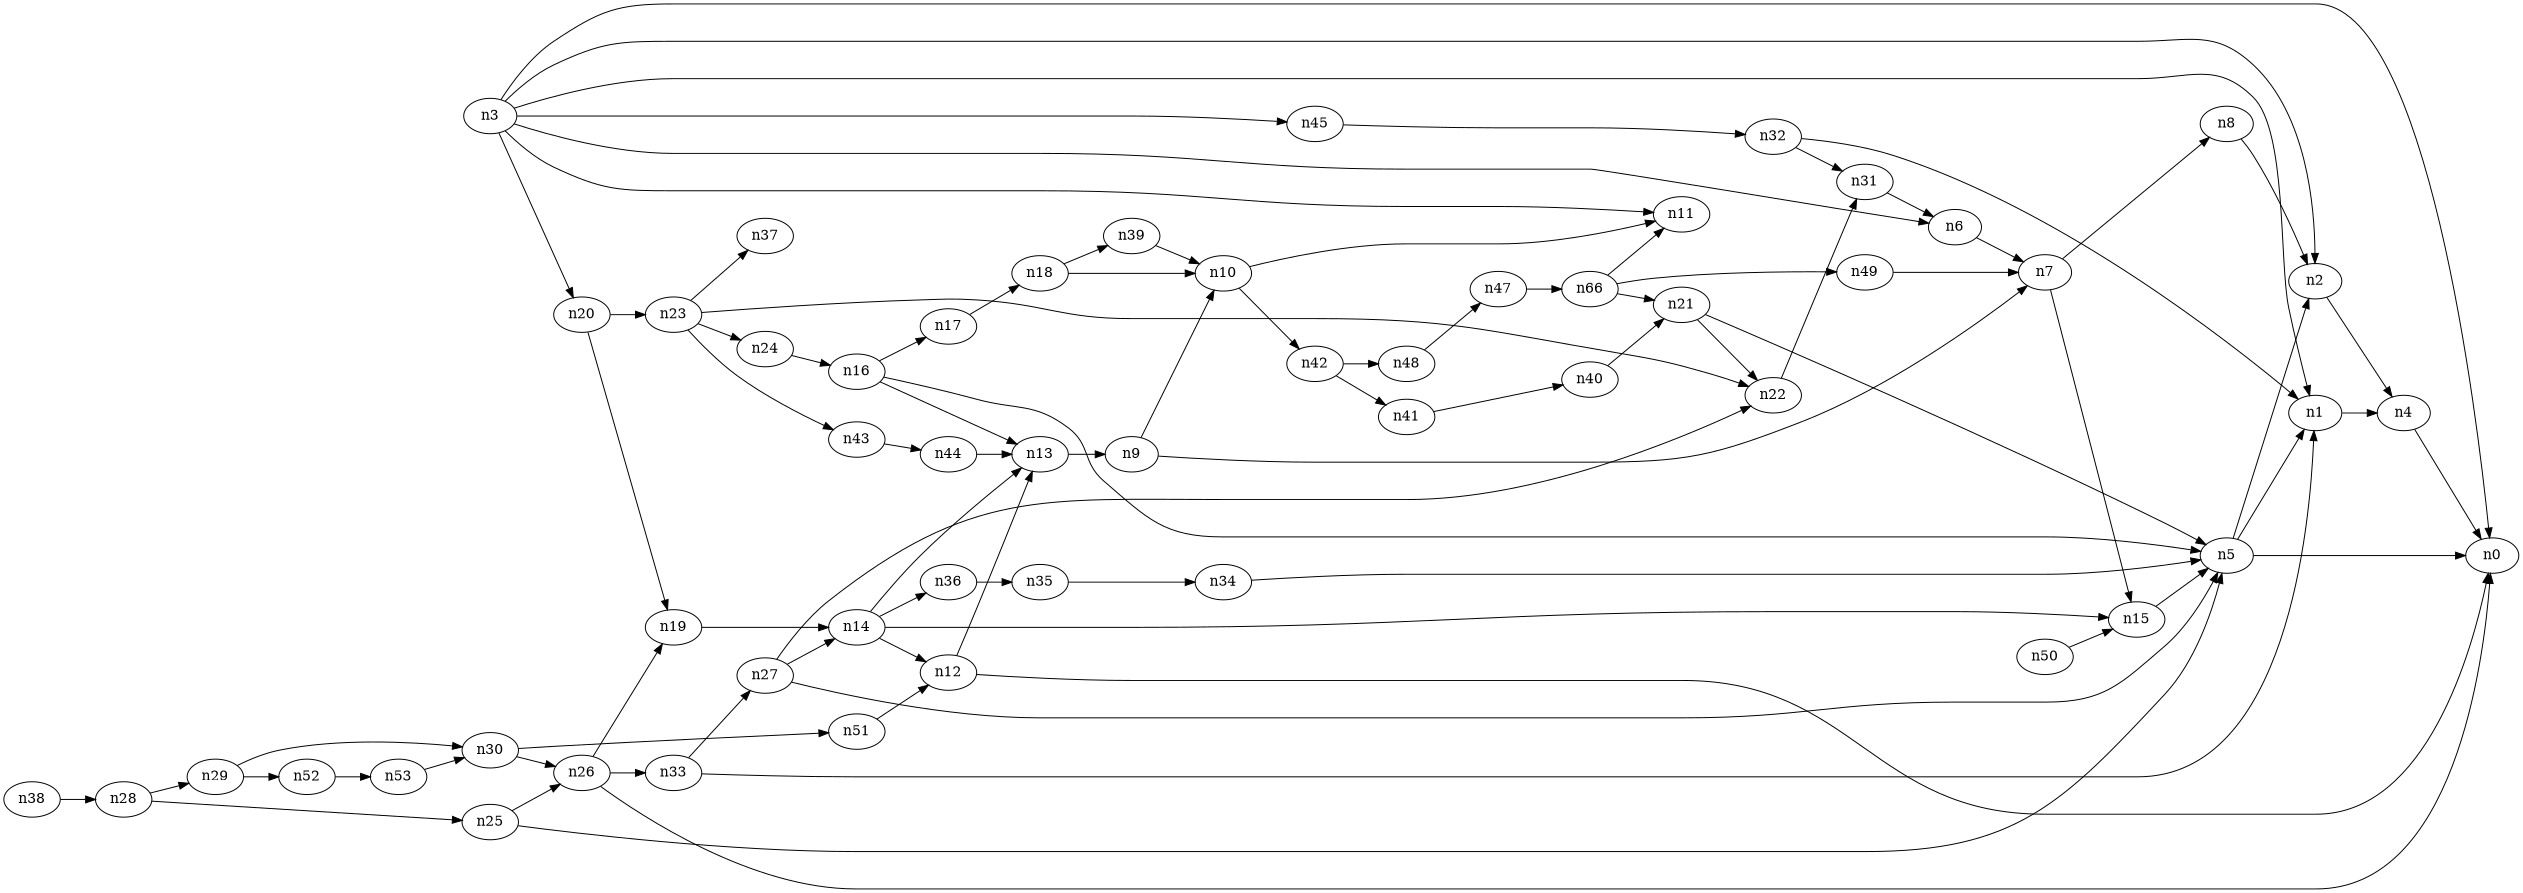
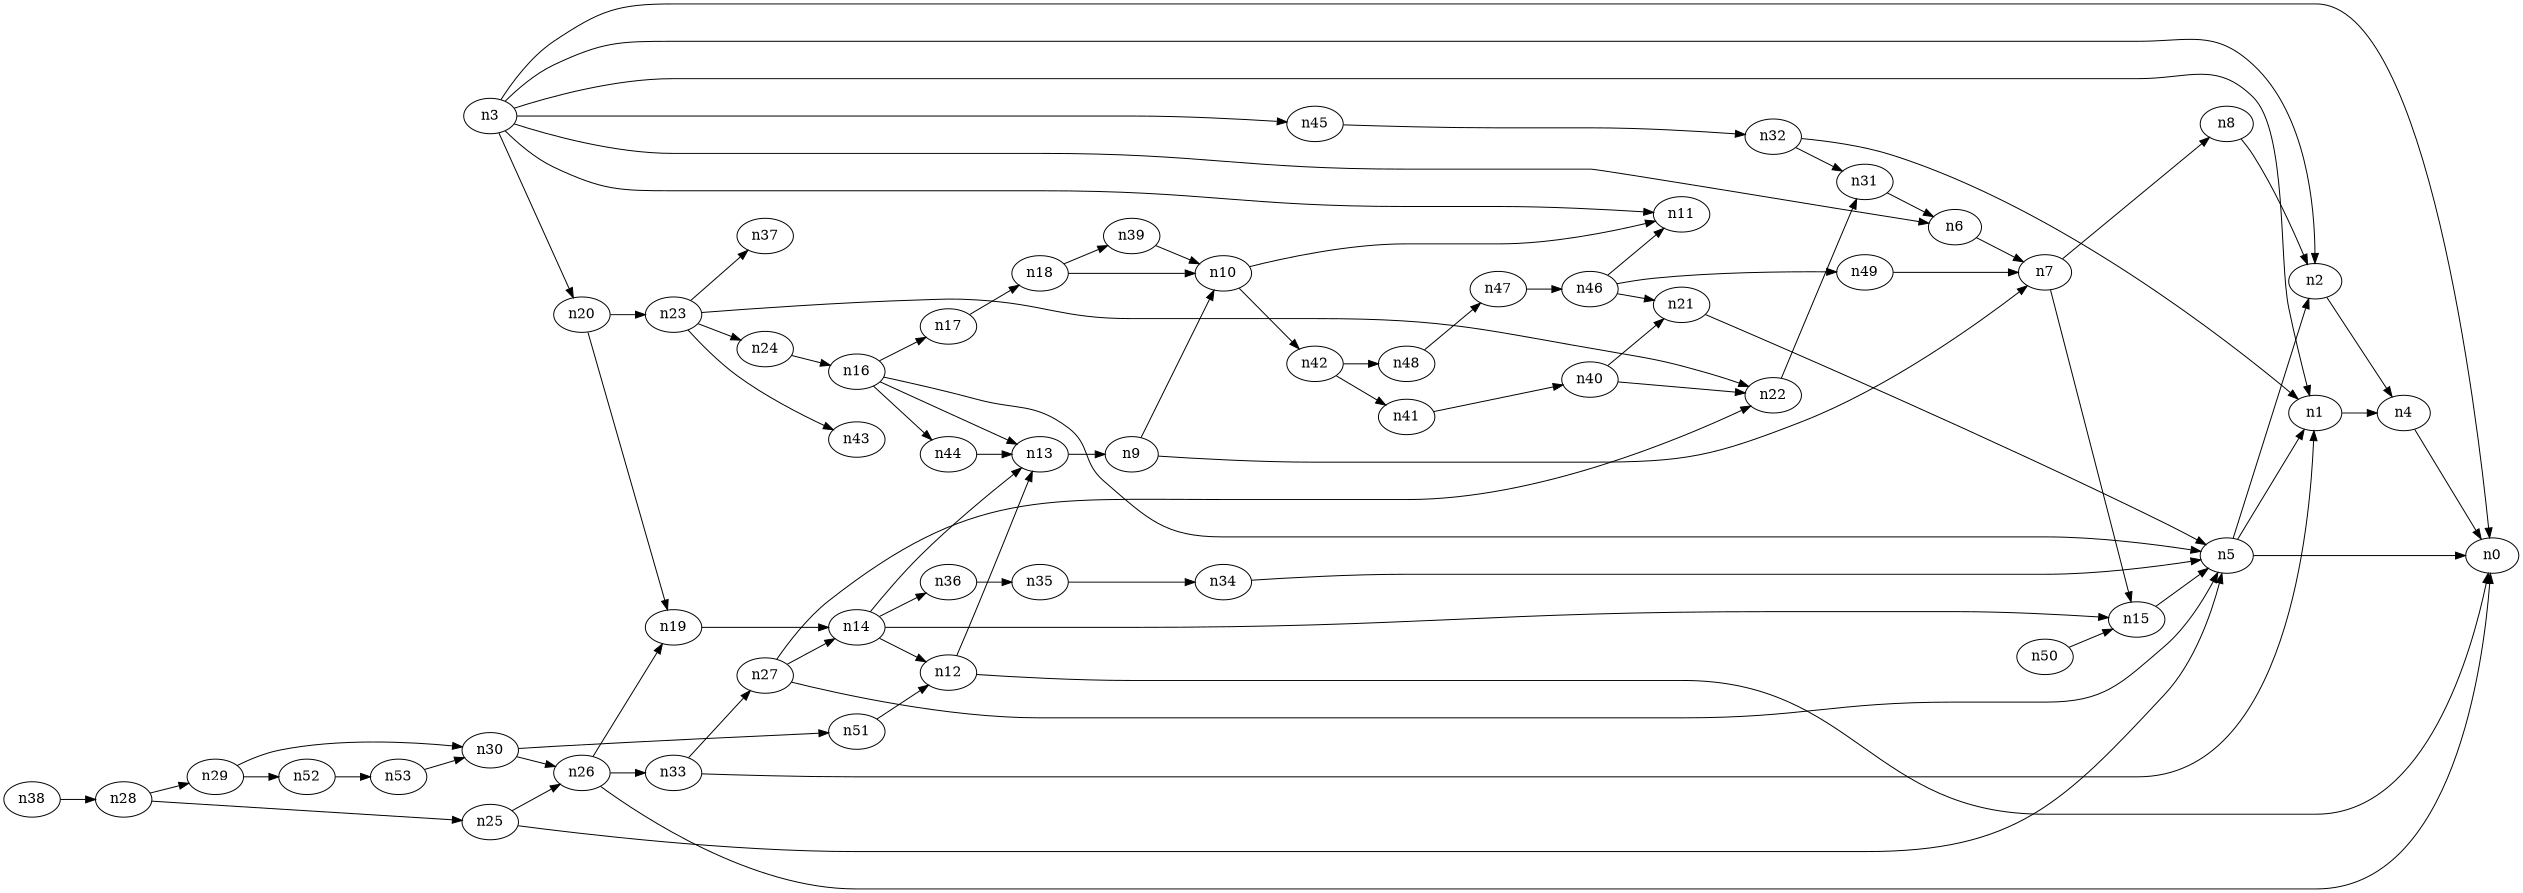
(1590, 289) -> (1590, 289)
(1724, 346) -> (1677, 387)
(898, 446) -> (899, 410)
